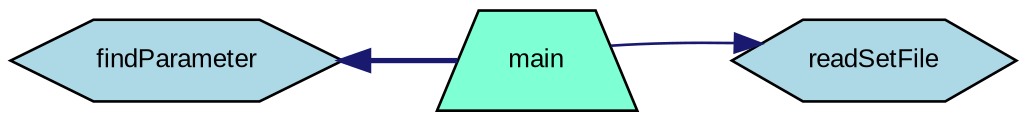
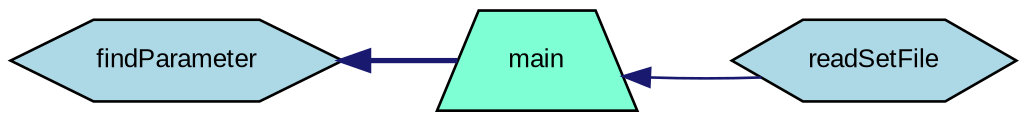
(672, 43) -> (706, 78)
